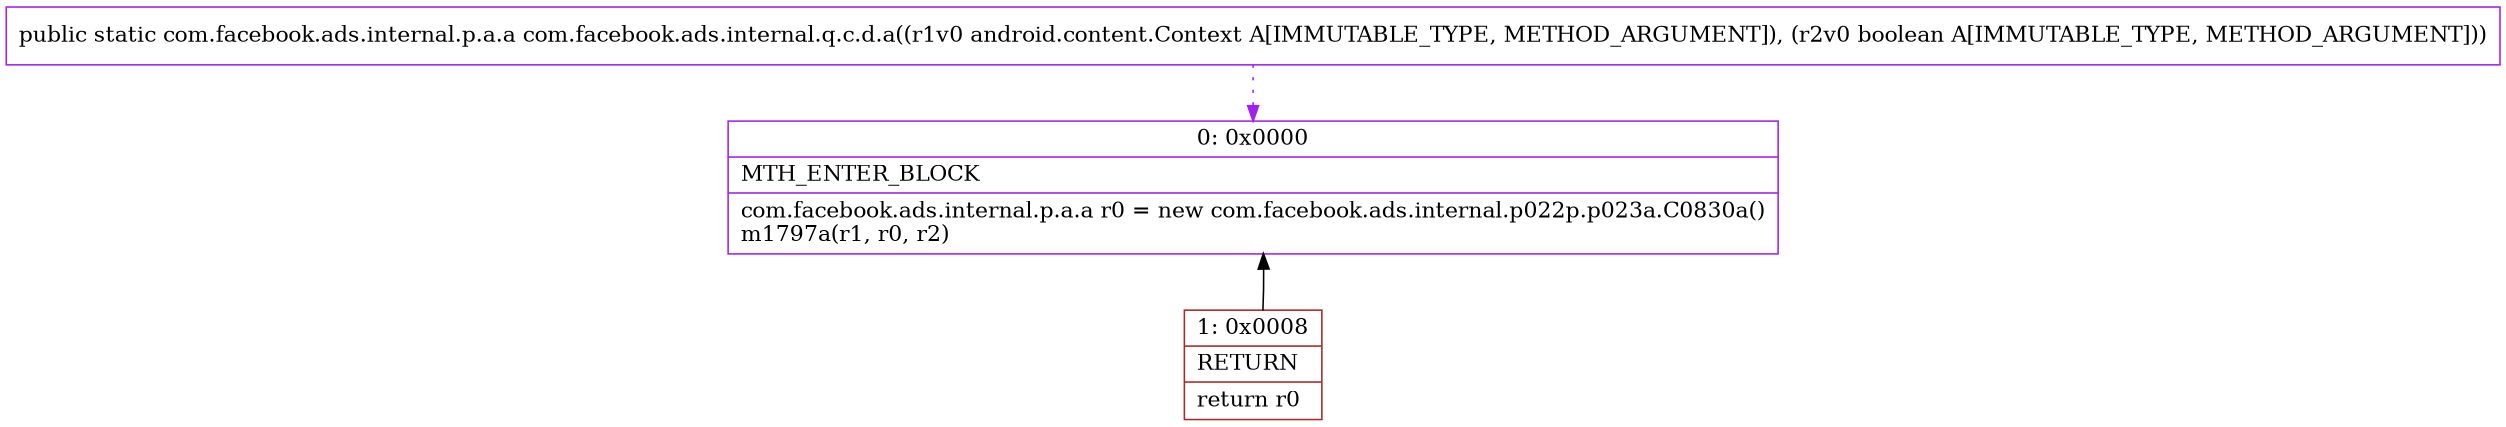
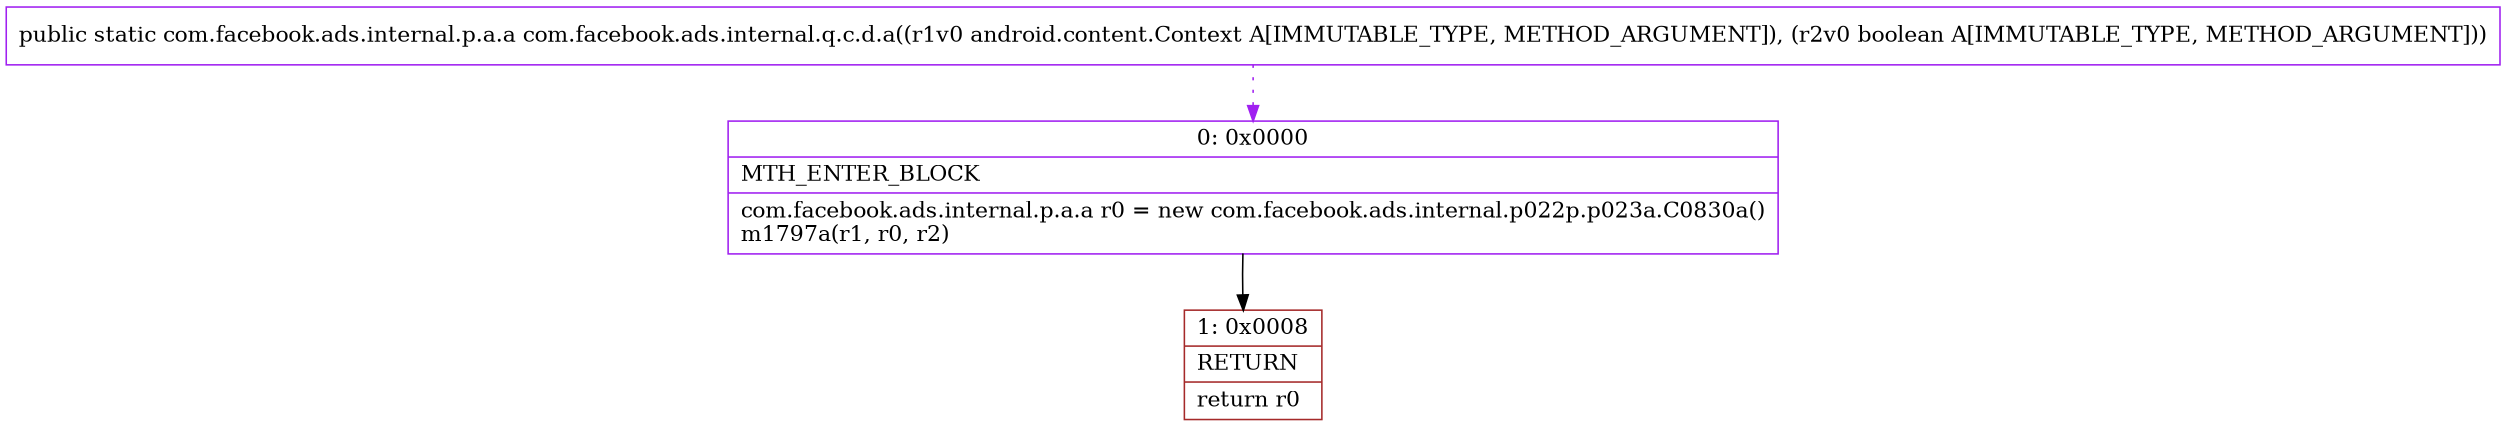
(1264, 290) -> (1243, 274)
